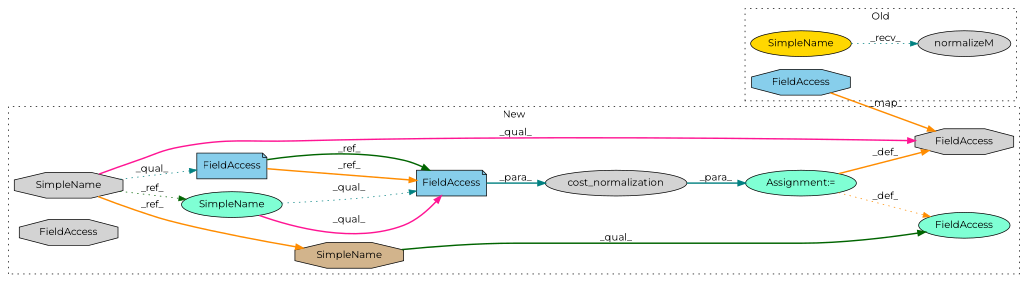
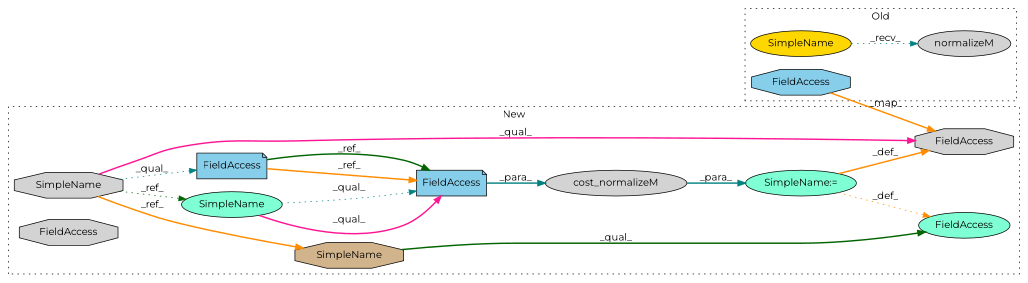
(616, 183) -> (616, 183)
(801, 183) -> (801, 183)
